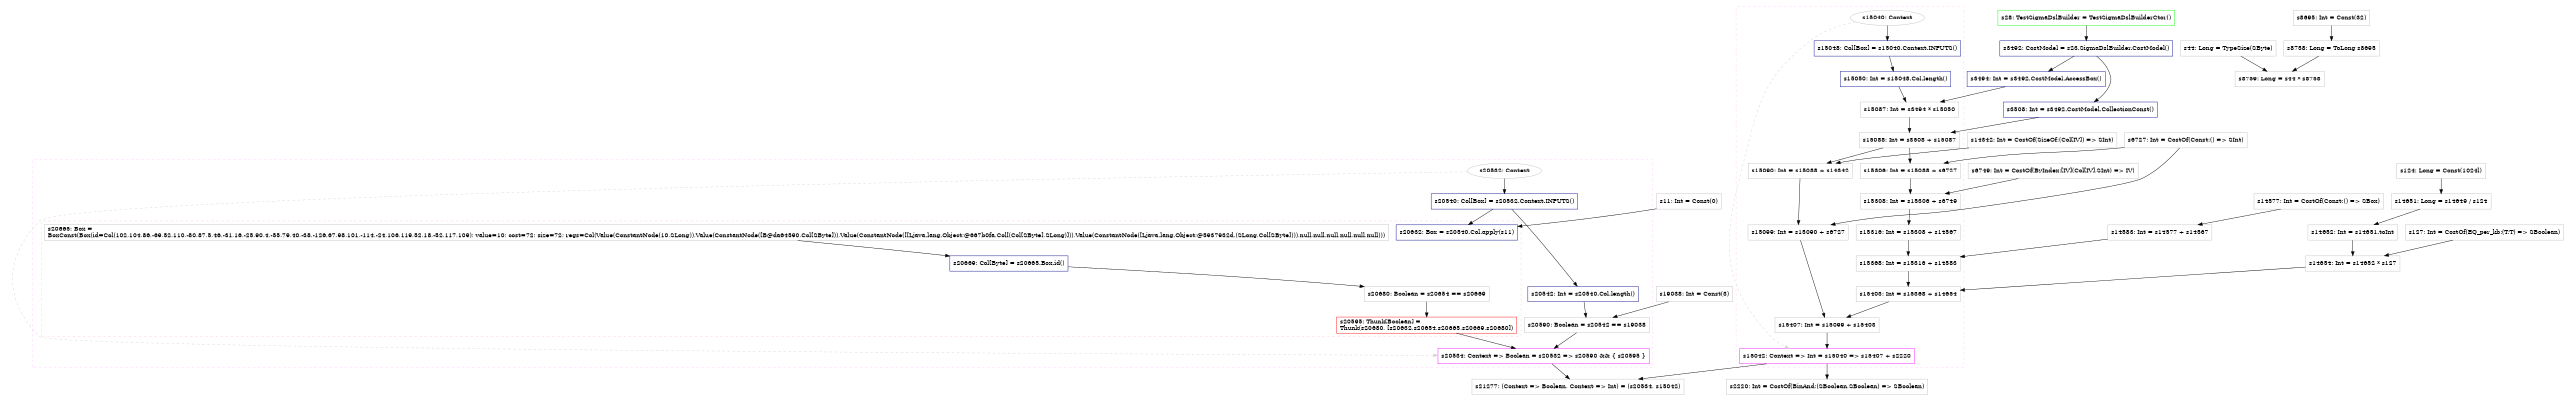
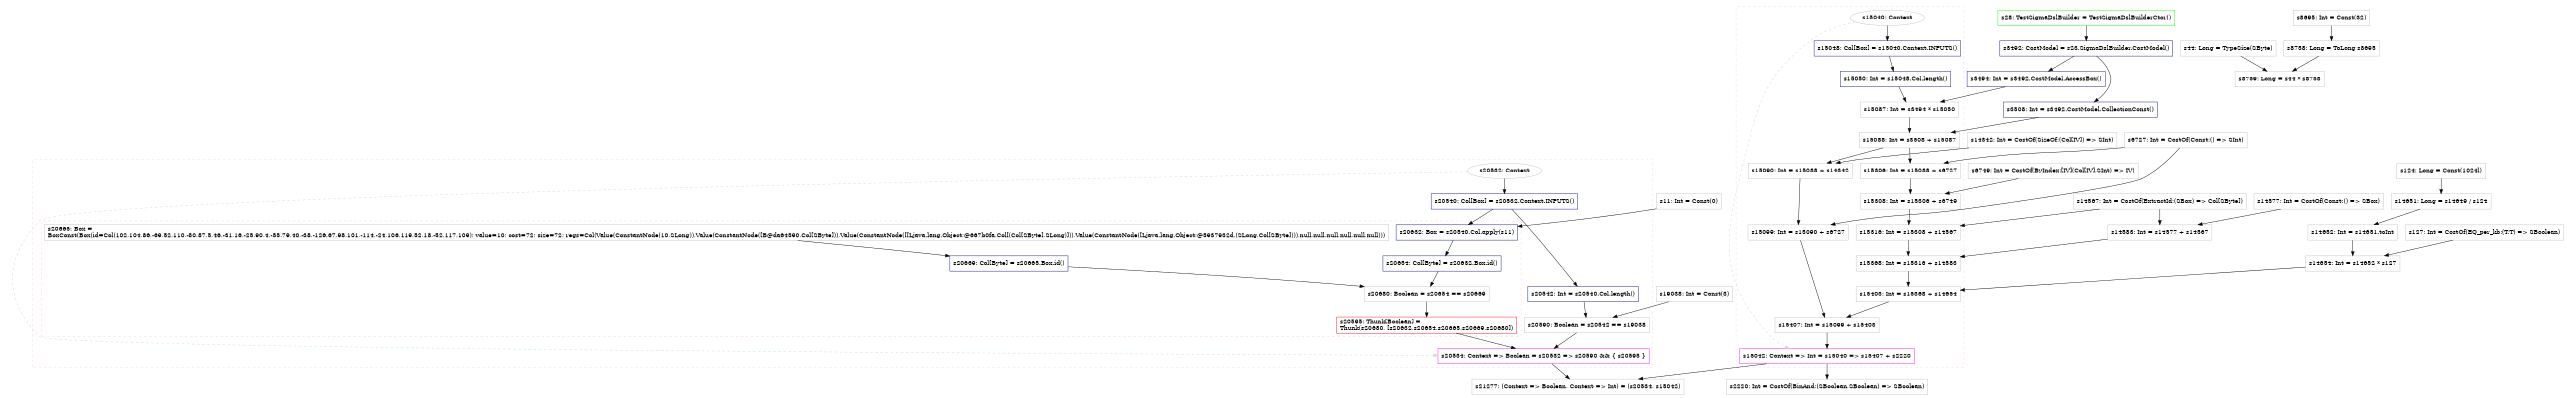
none -> (2160, 201)
none -> (1442, 264)
